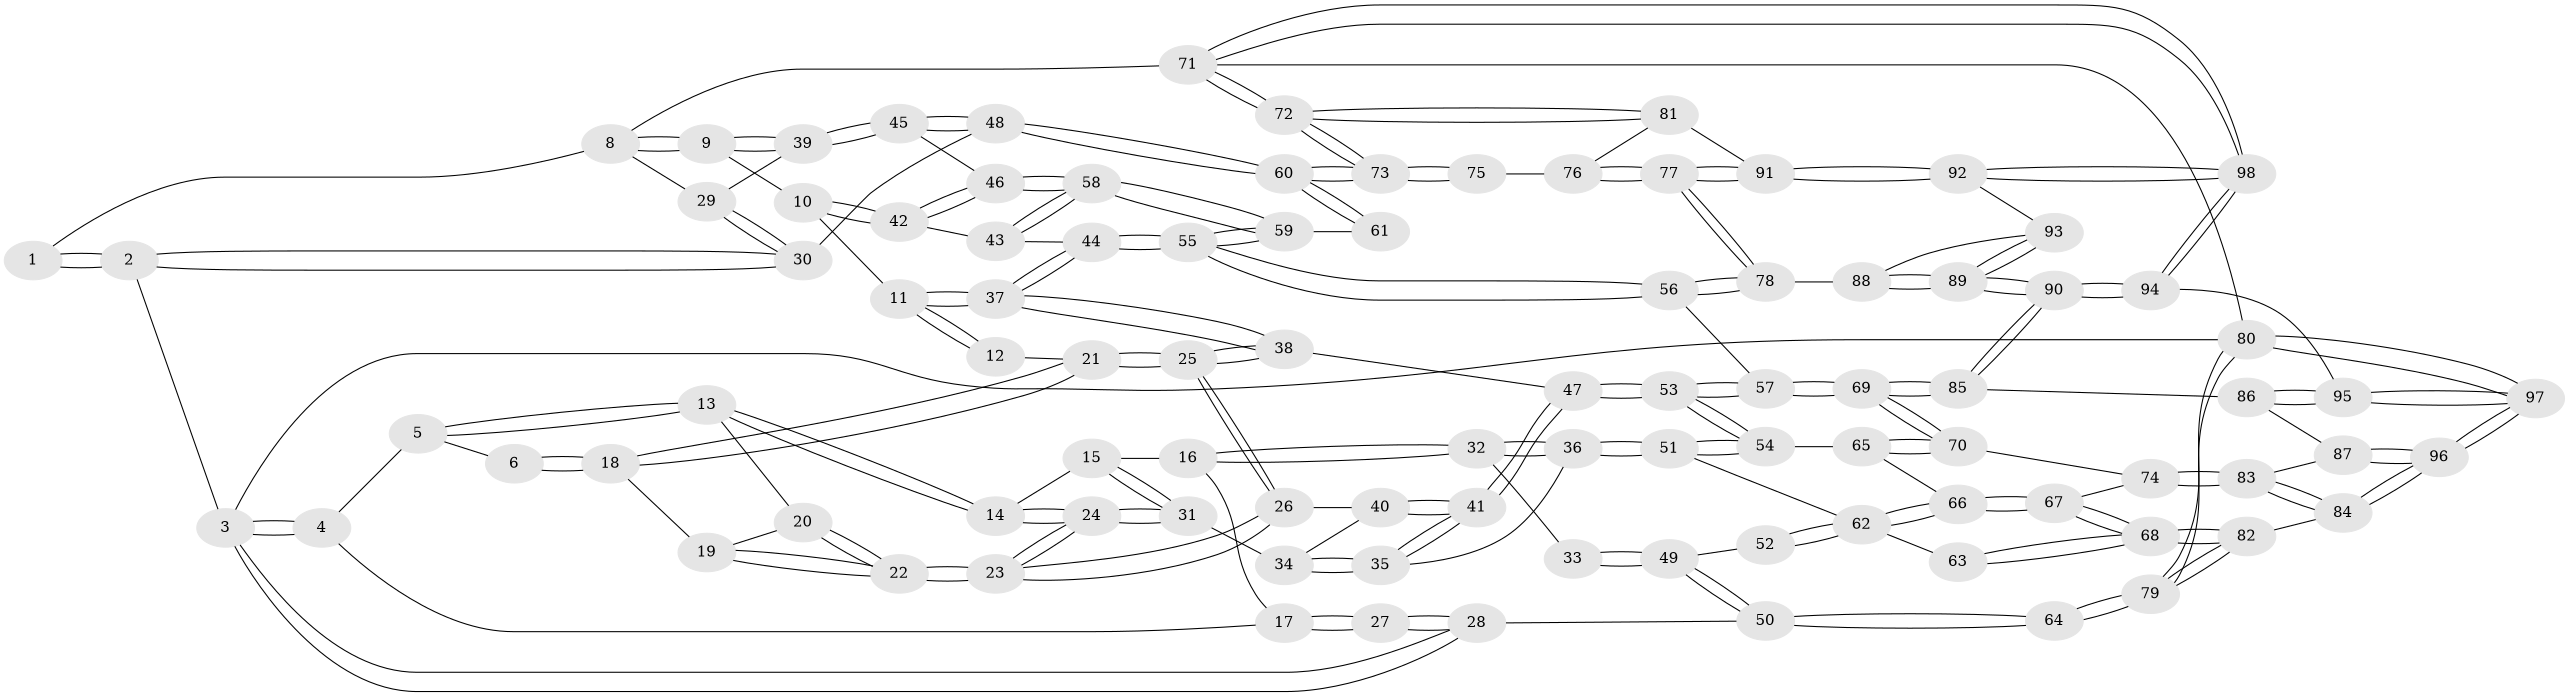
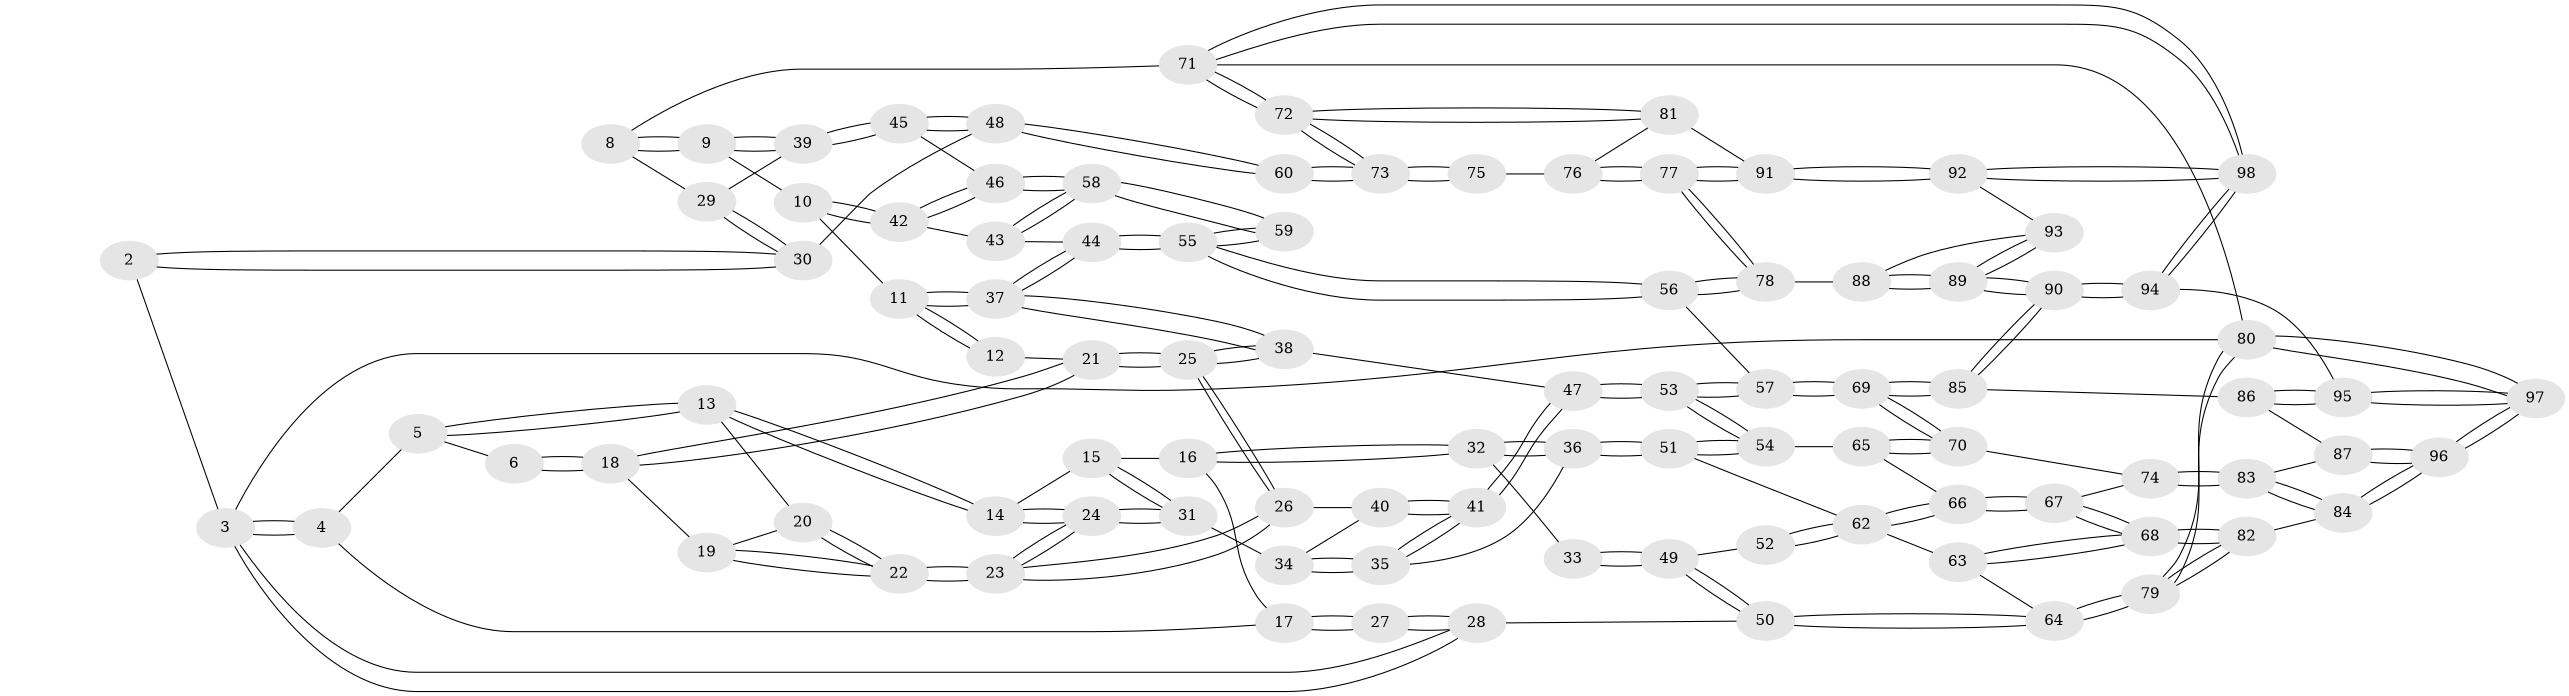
(1381, 232) -> none
(33, 261) -> none
none -> (2006, 592)
